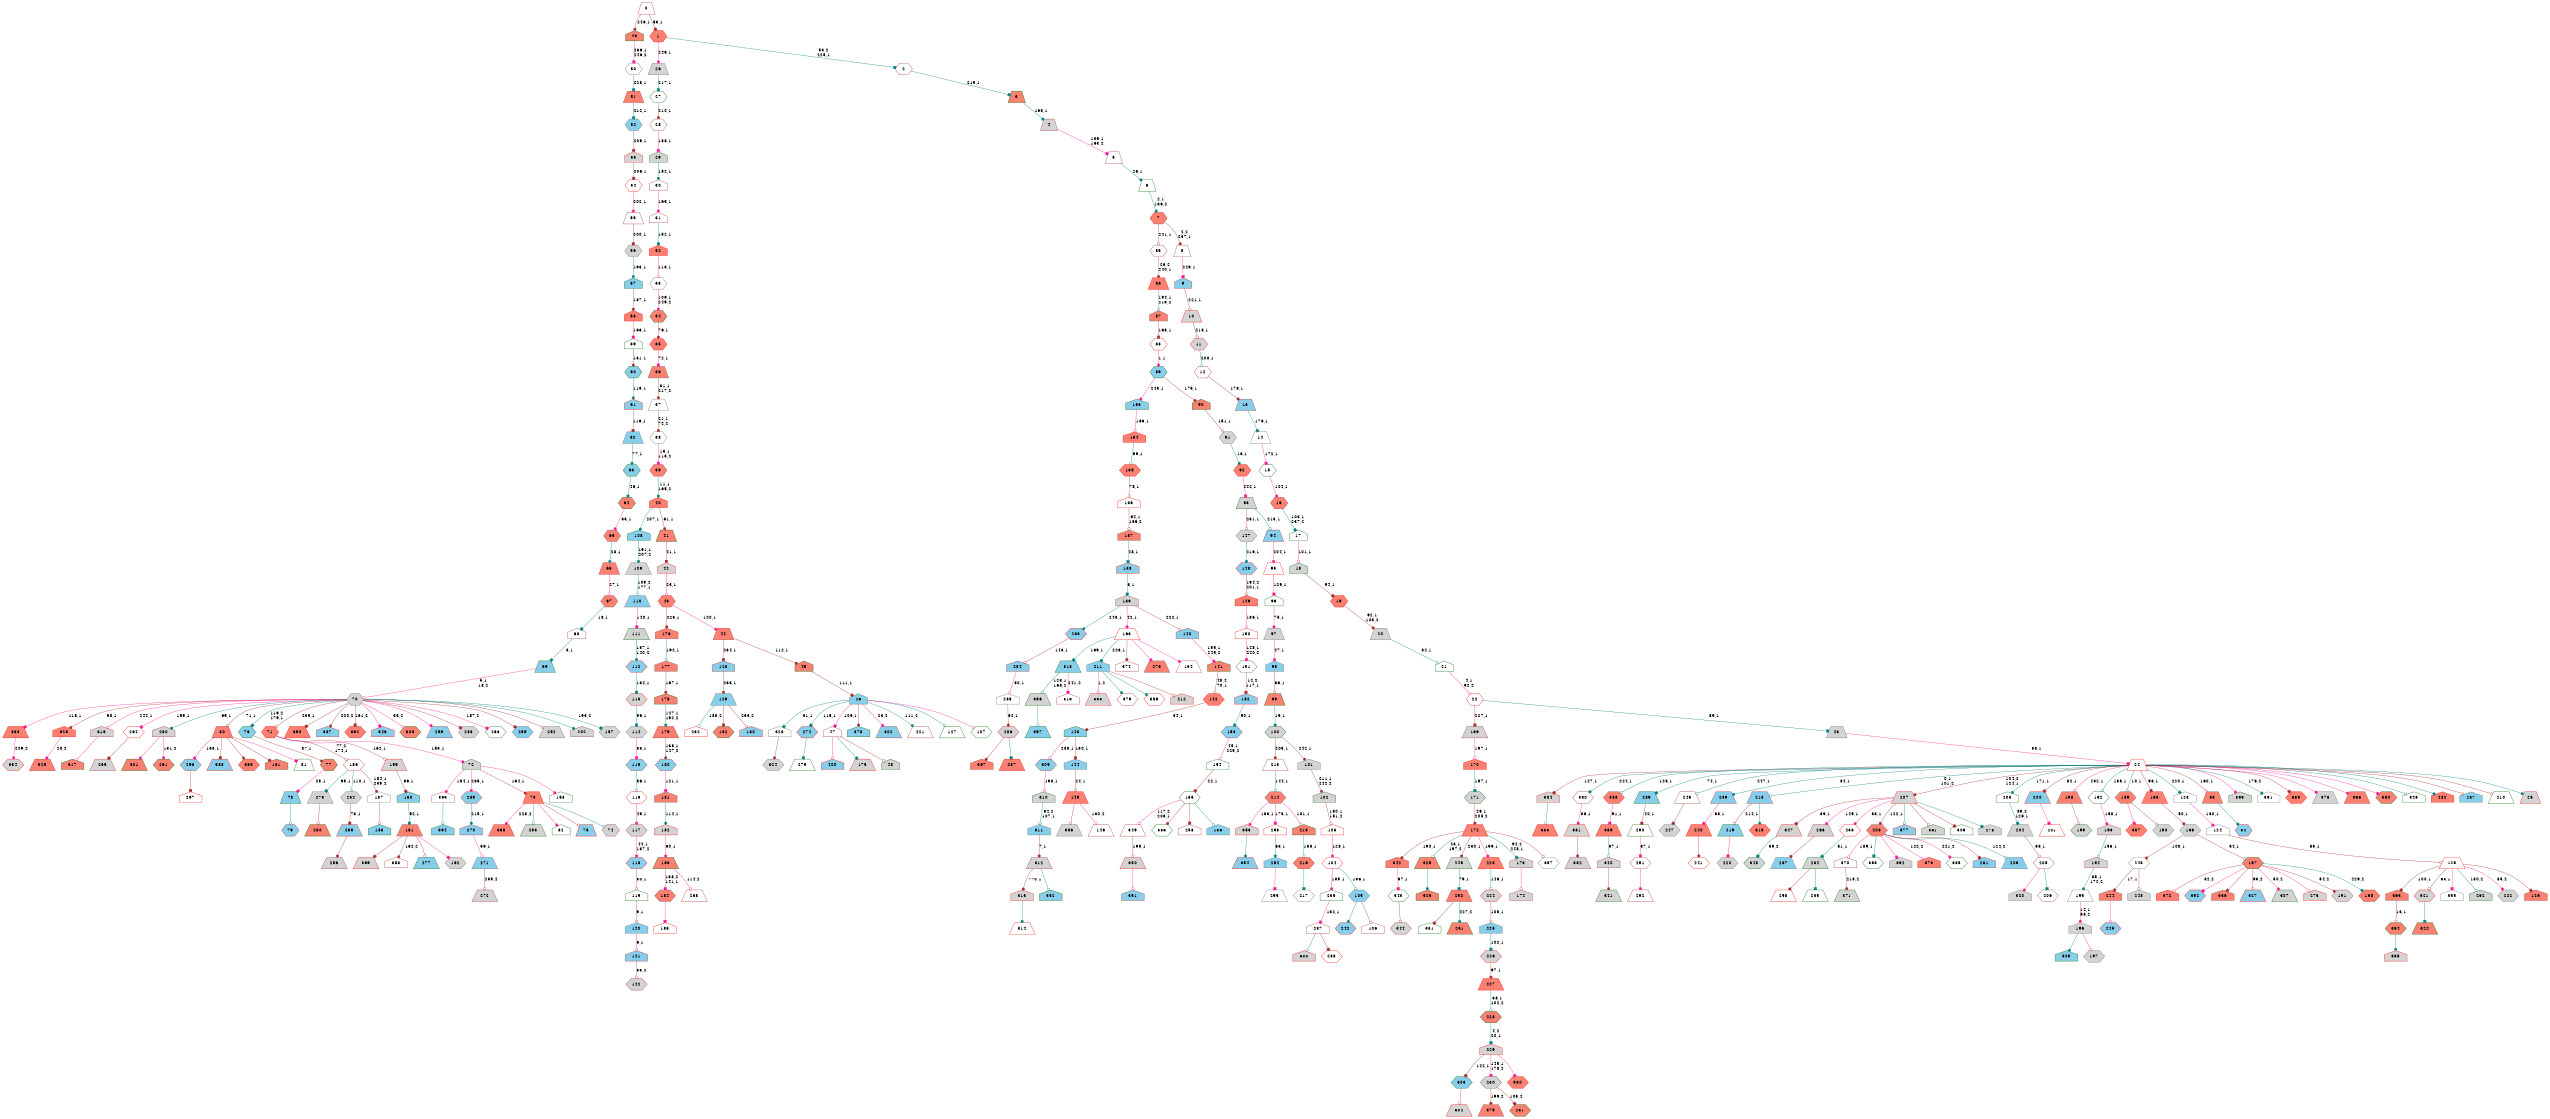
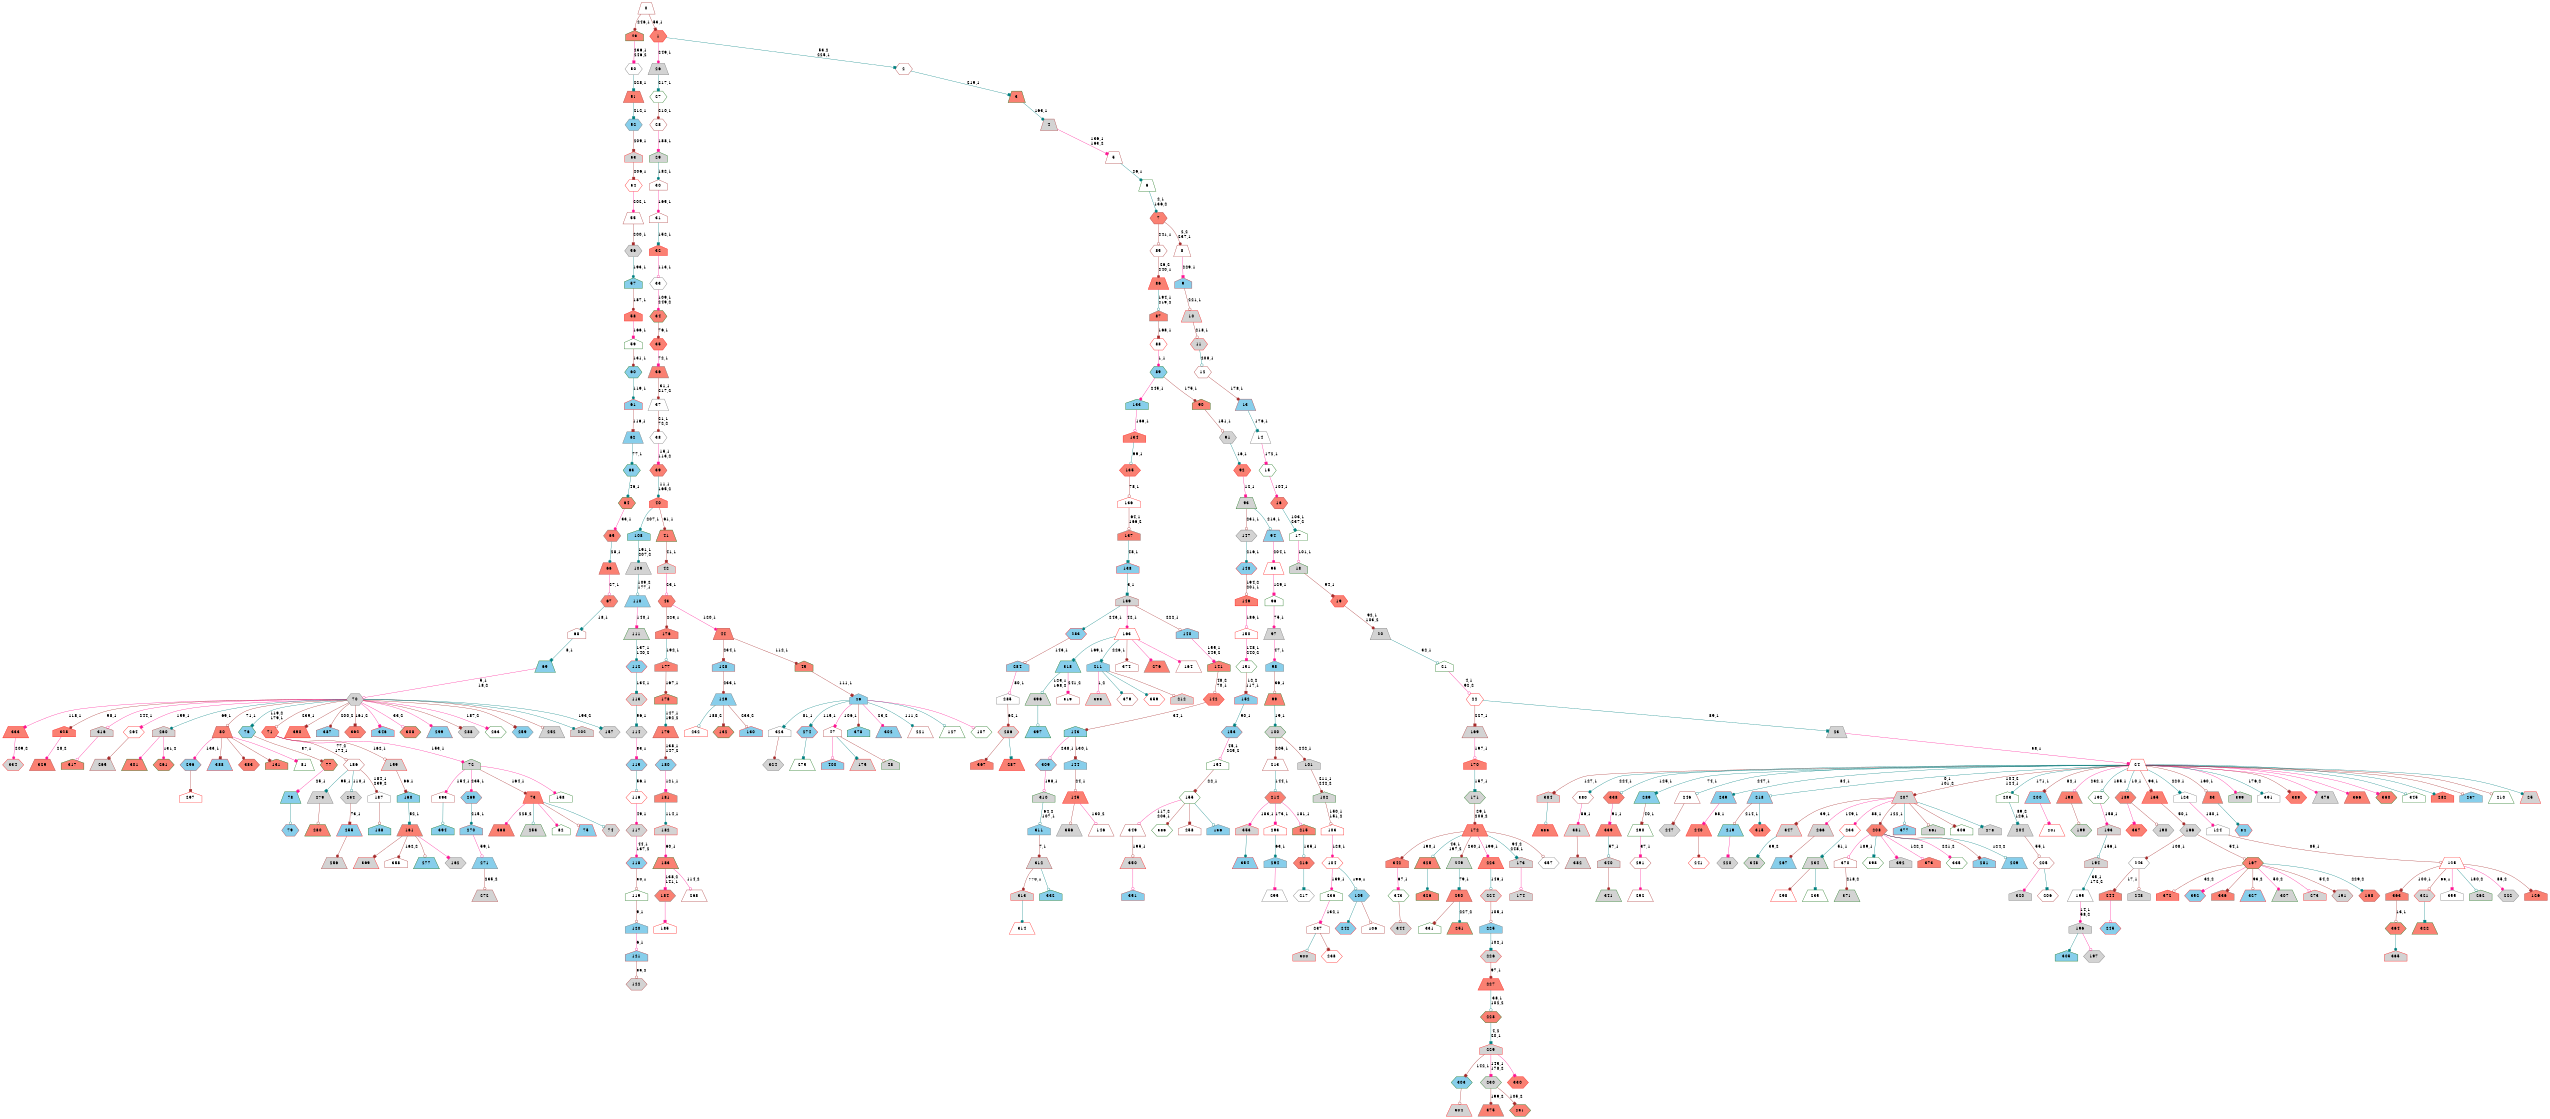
(1250, 487) -> (1250, 487)
